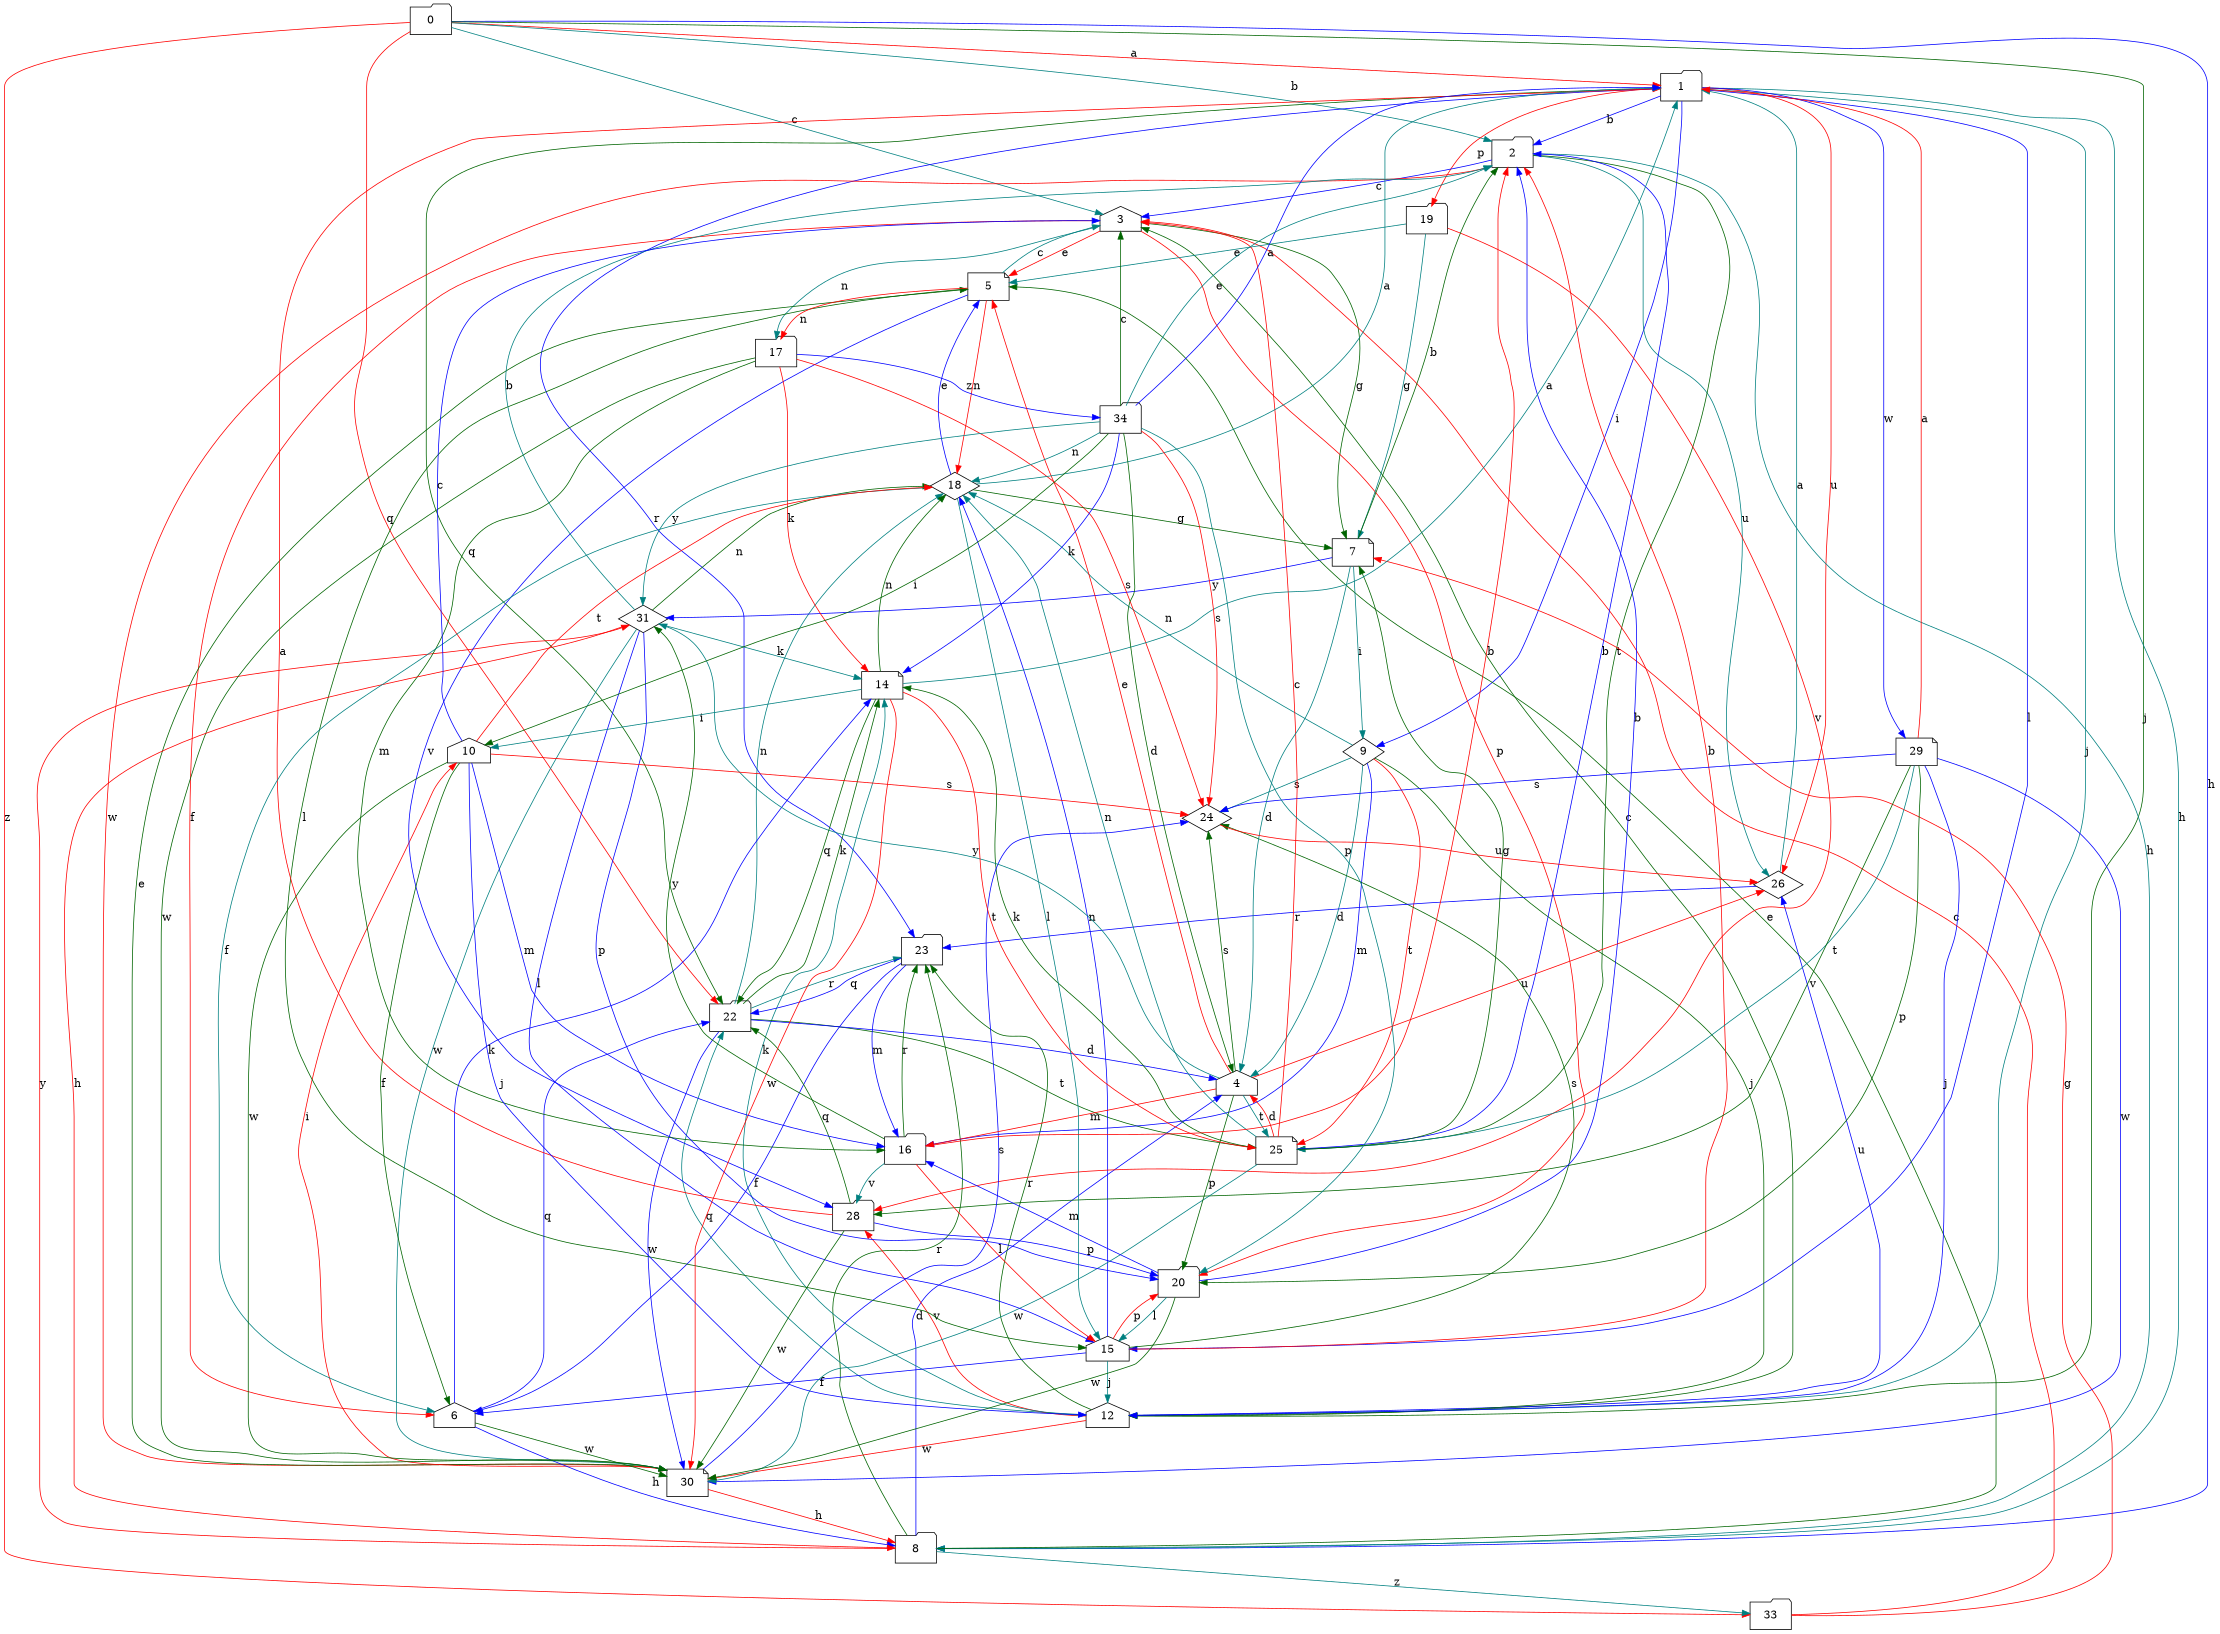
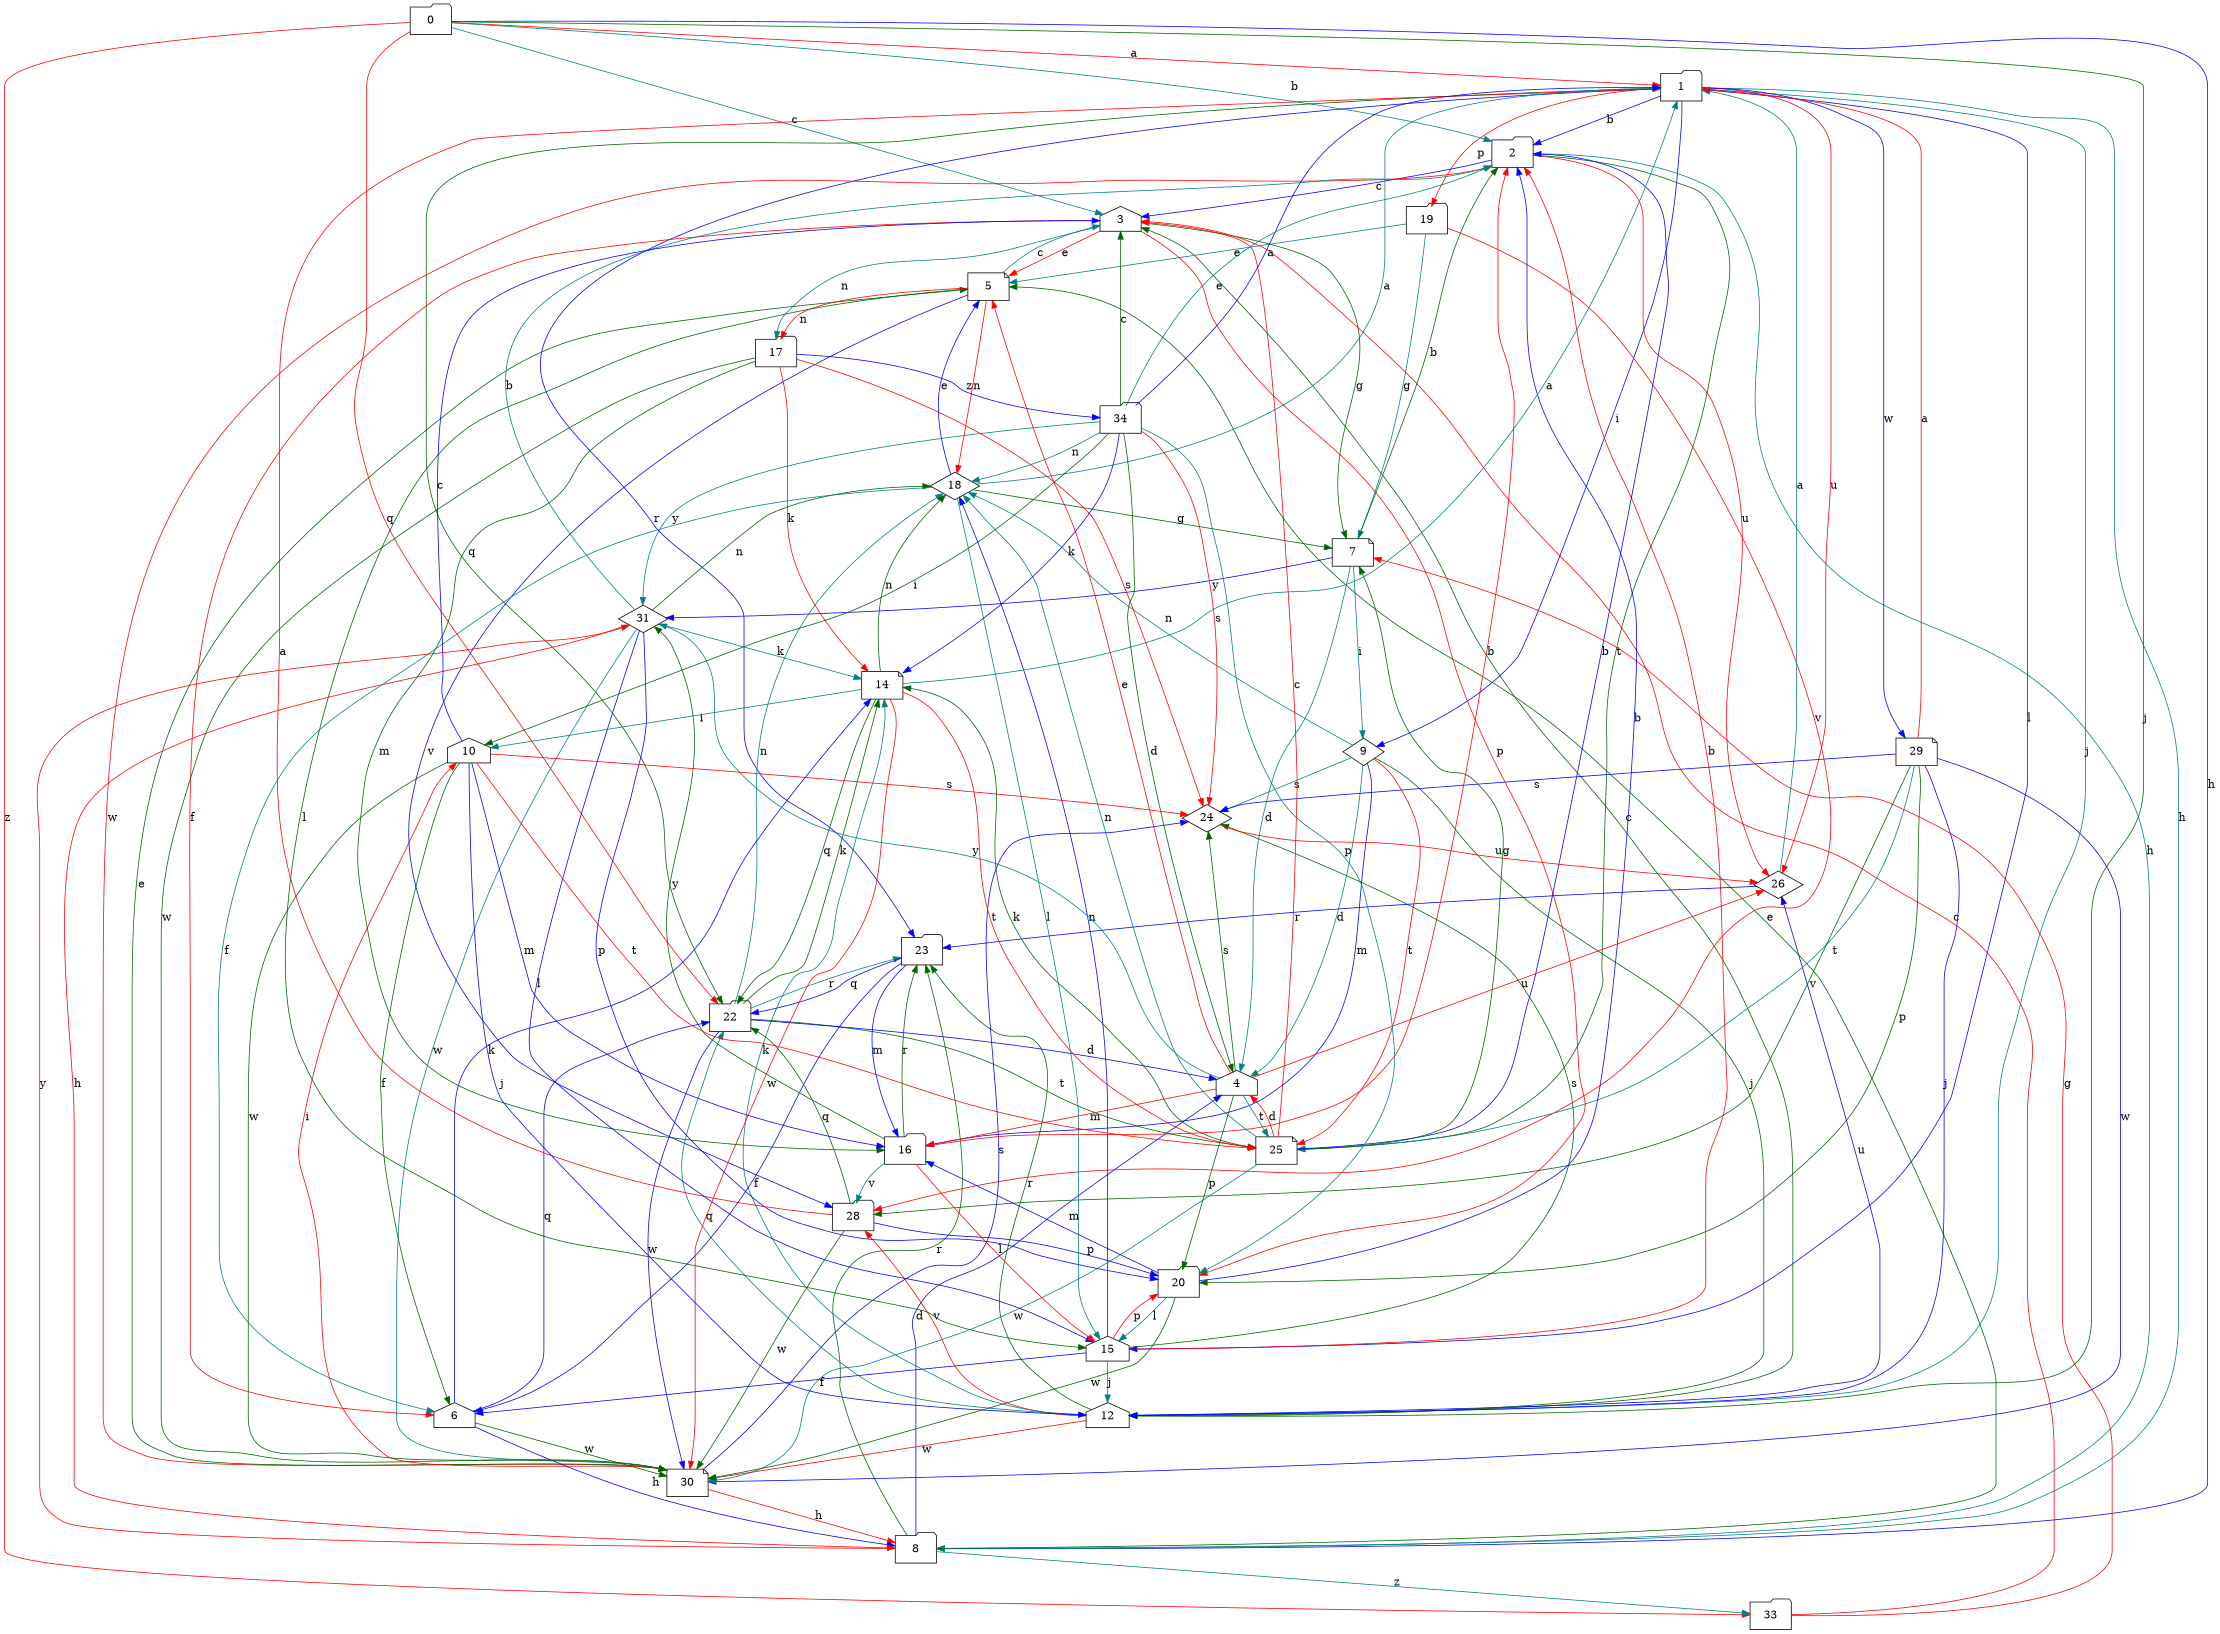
(1732, 463) -> (1732, 463)
(669, 558) -> (803, 1053)
